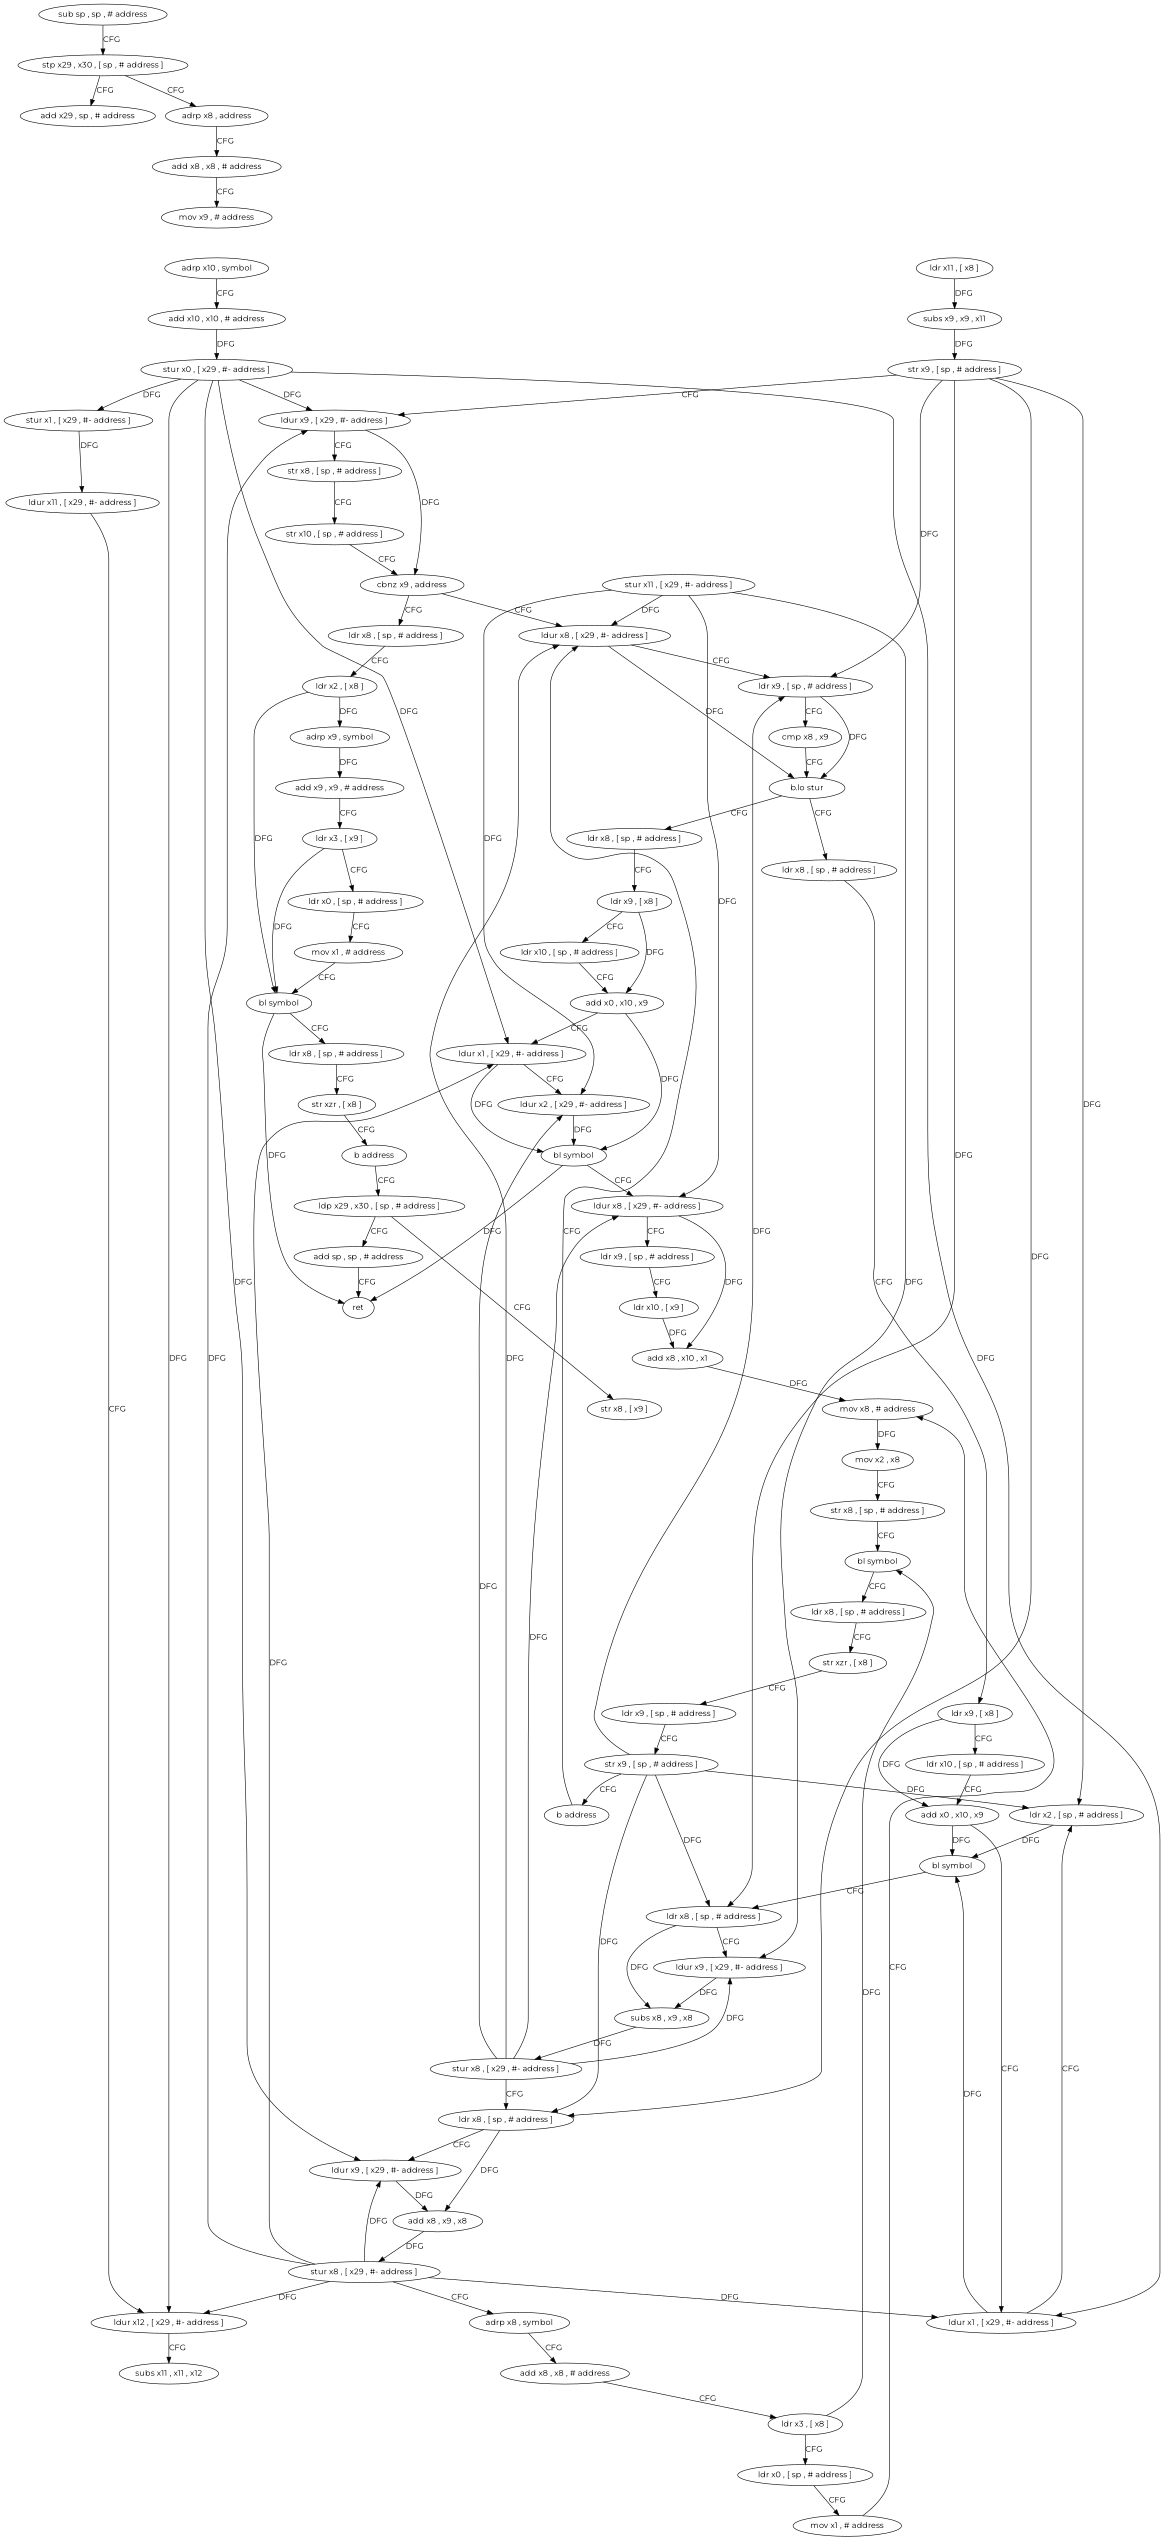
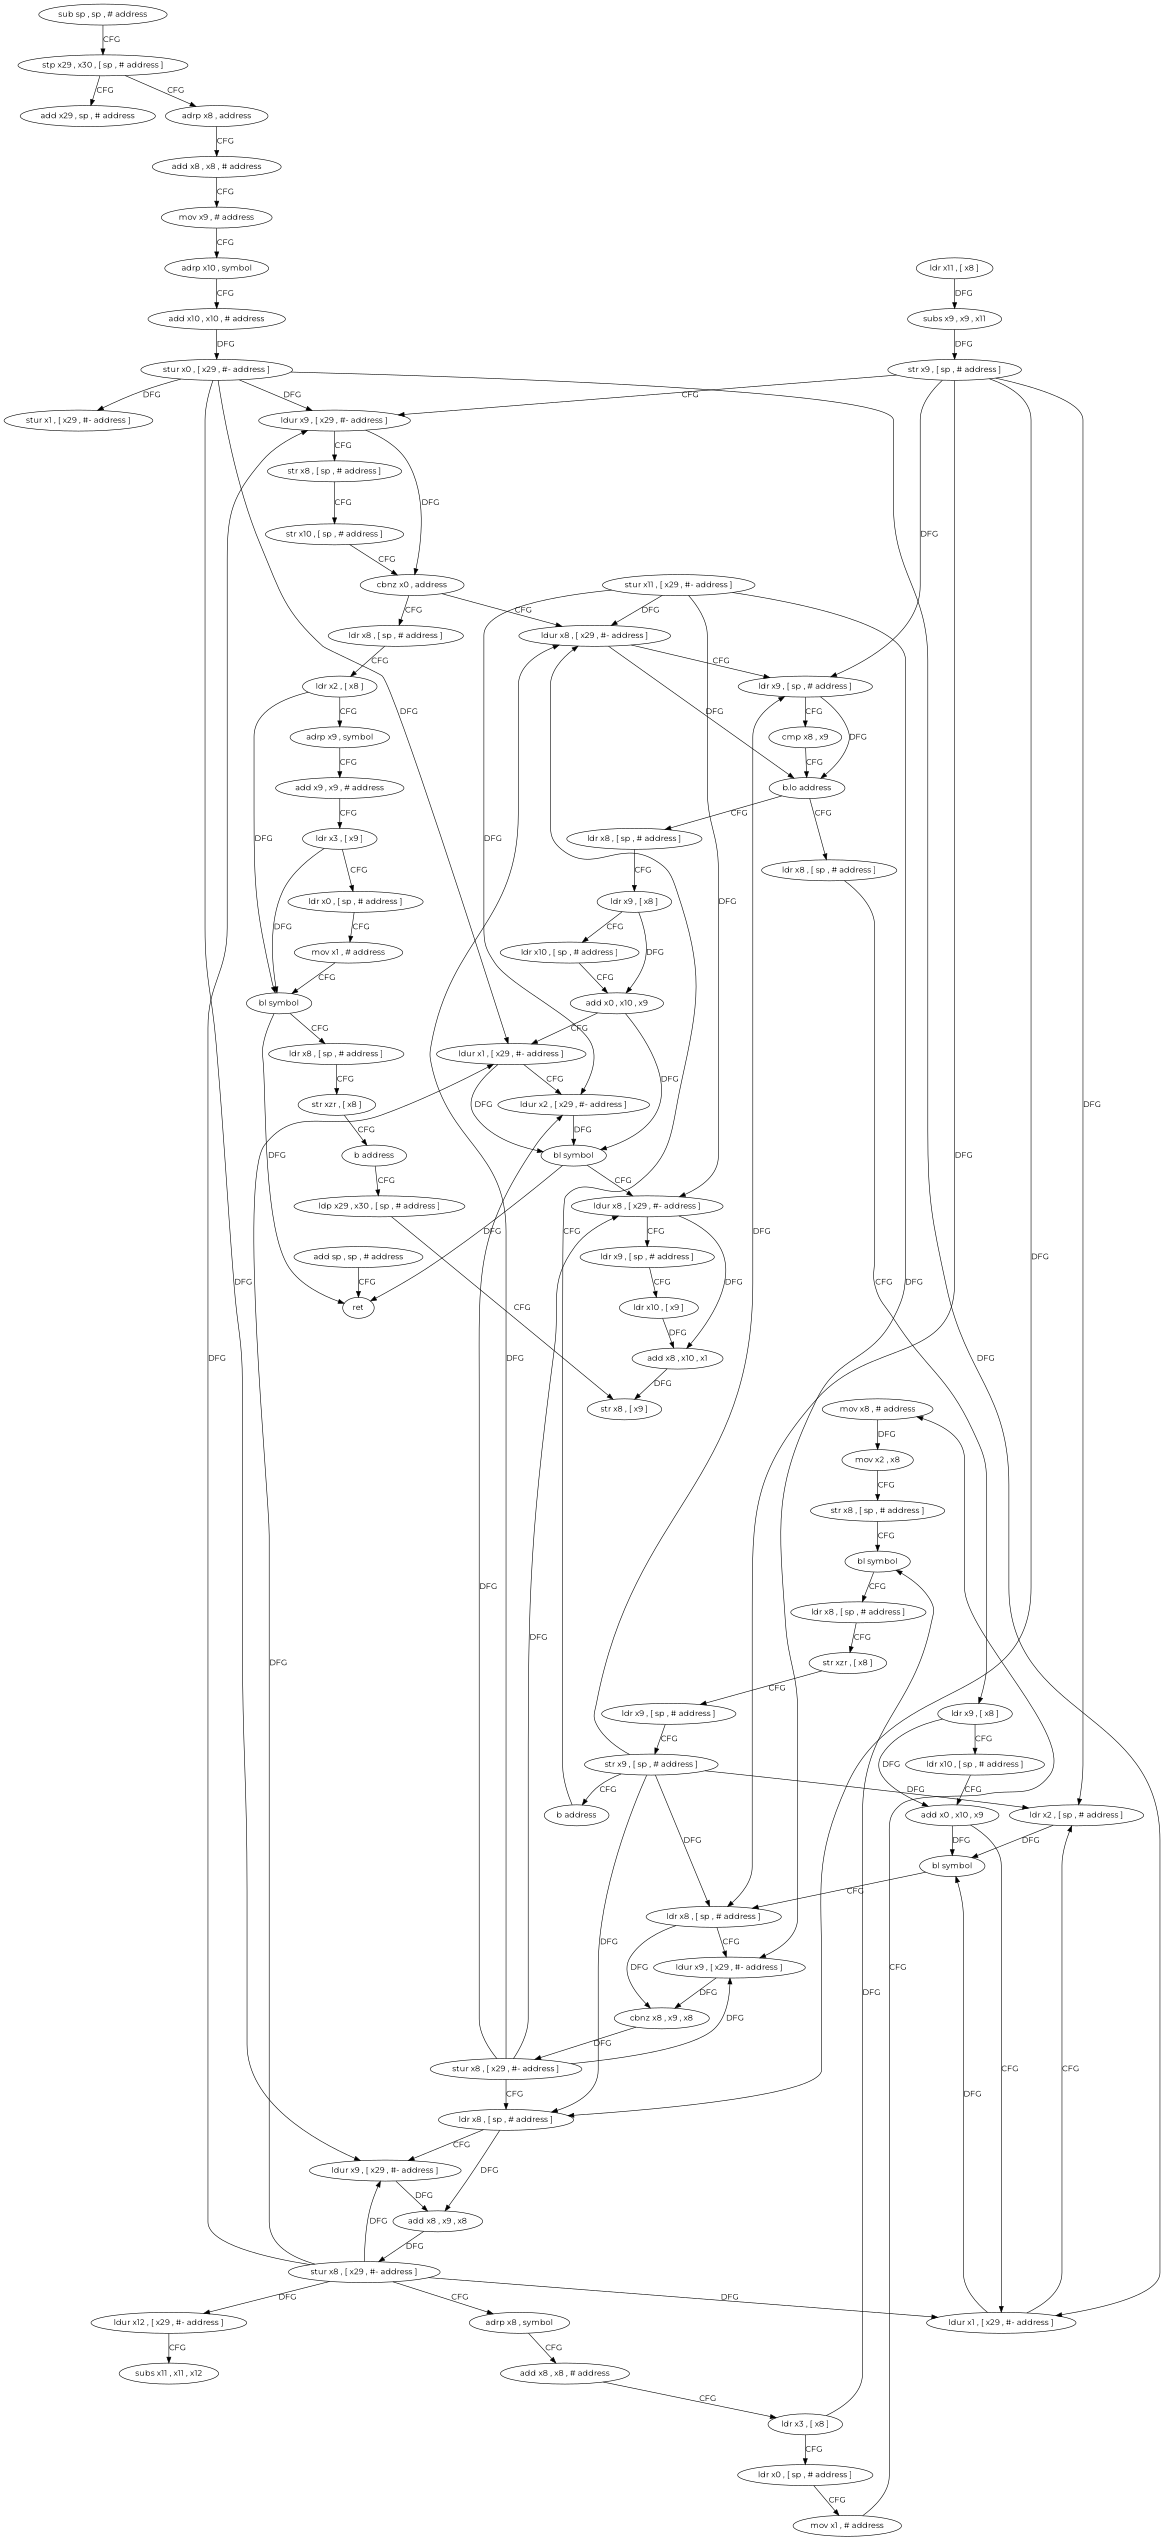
none -> (217, 240)
(83, 503) -> none
(412, 585) -> (412, 585)
(349, 712) -> (349, 712)
(349, 763) -> (349, 763)
(807, 788) -> (807, 788)
(370, 1229) -> none
(169, 1337) -> none
(773, 1383) -> (653, 1382)
(662, 2018) -> (662, 2018)
